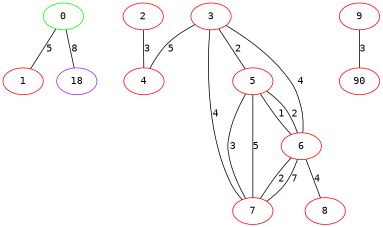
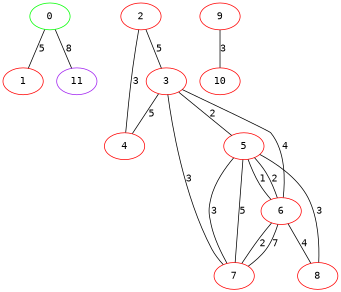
none -> (154, 49)
(77, 81) -> (77, 81)
(359, 81) -> (220, 81)
(216, 114) -> (189, 179)
none -> (308, 198)
